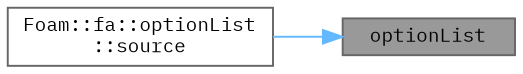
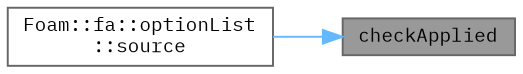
(429, 37) -> (429, 37)
